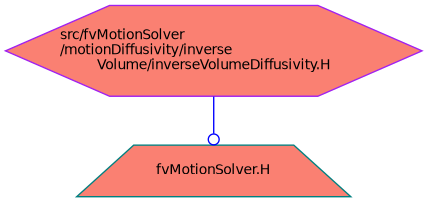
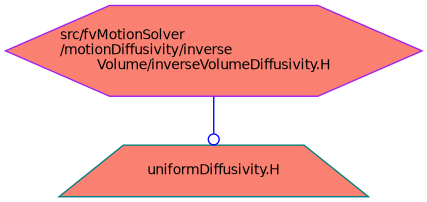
(214, 171) -> (214, 171)
